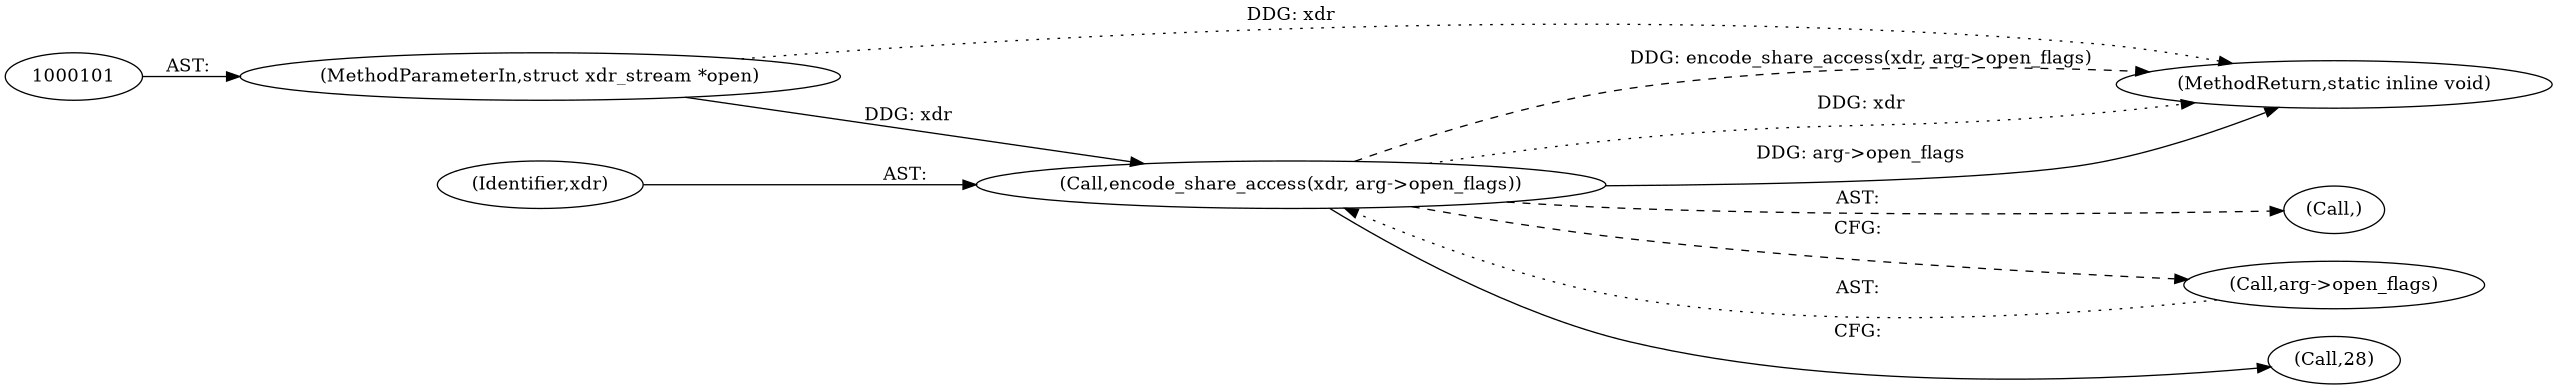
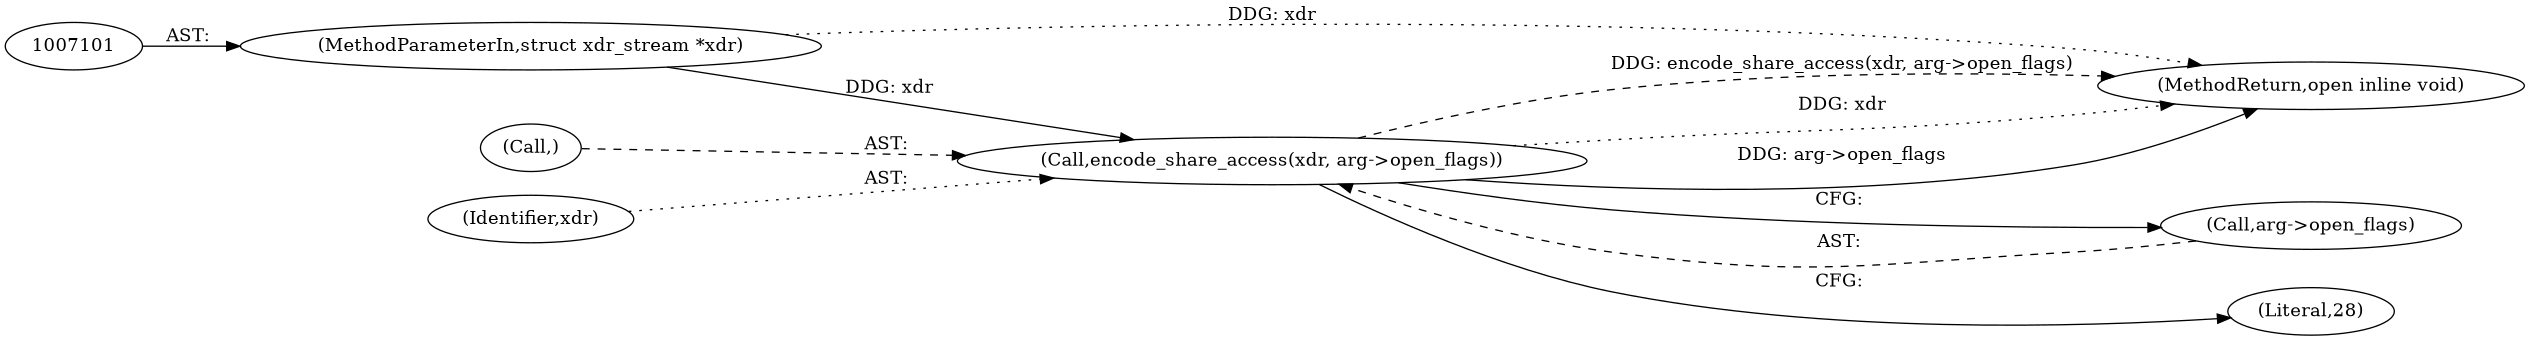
(74, 77) -> (74, 46)
(540, 77) -> (531, 46)
(2334, 84) -> (2311, 86)
(803, 185) -> (834, 195)
(1888, 214) -> (767, 152)
(1792, 255) -> (1772, 220)
(1780, 314) -> (1770, 266)
(2334, 360) -> (2311, 311)
